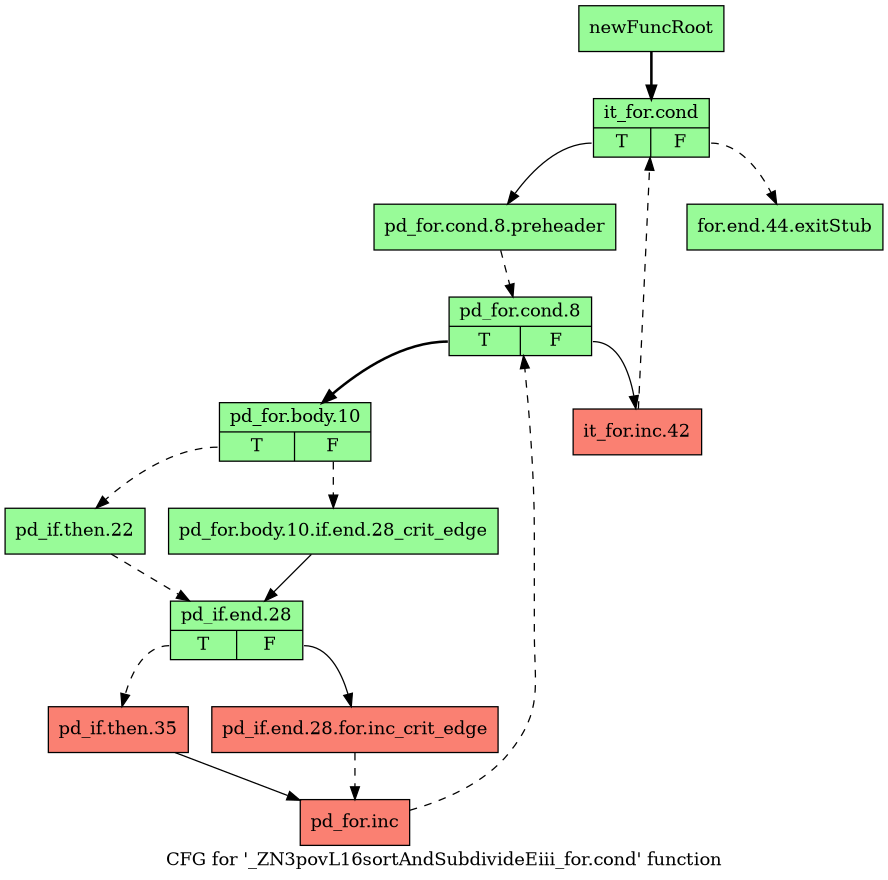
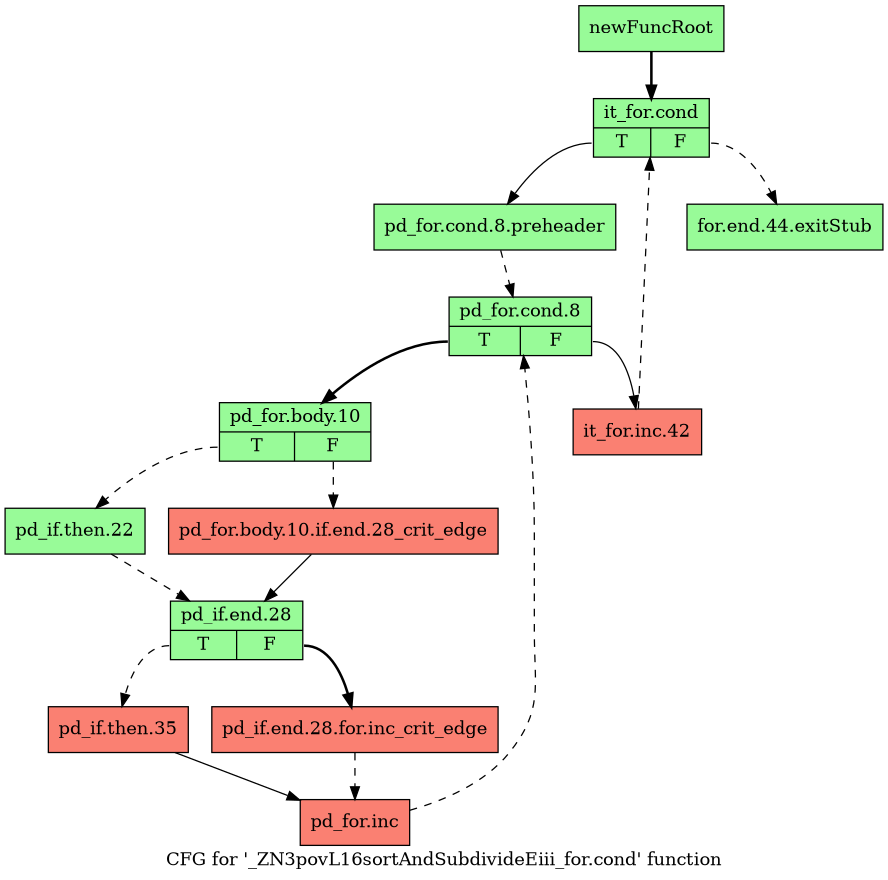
(333, 531) -> (333, 531)
(333, 663) -> (333, 663)
